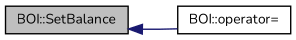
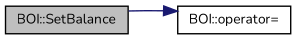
(160, 29) -> (146, 11)
